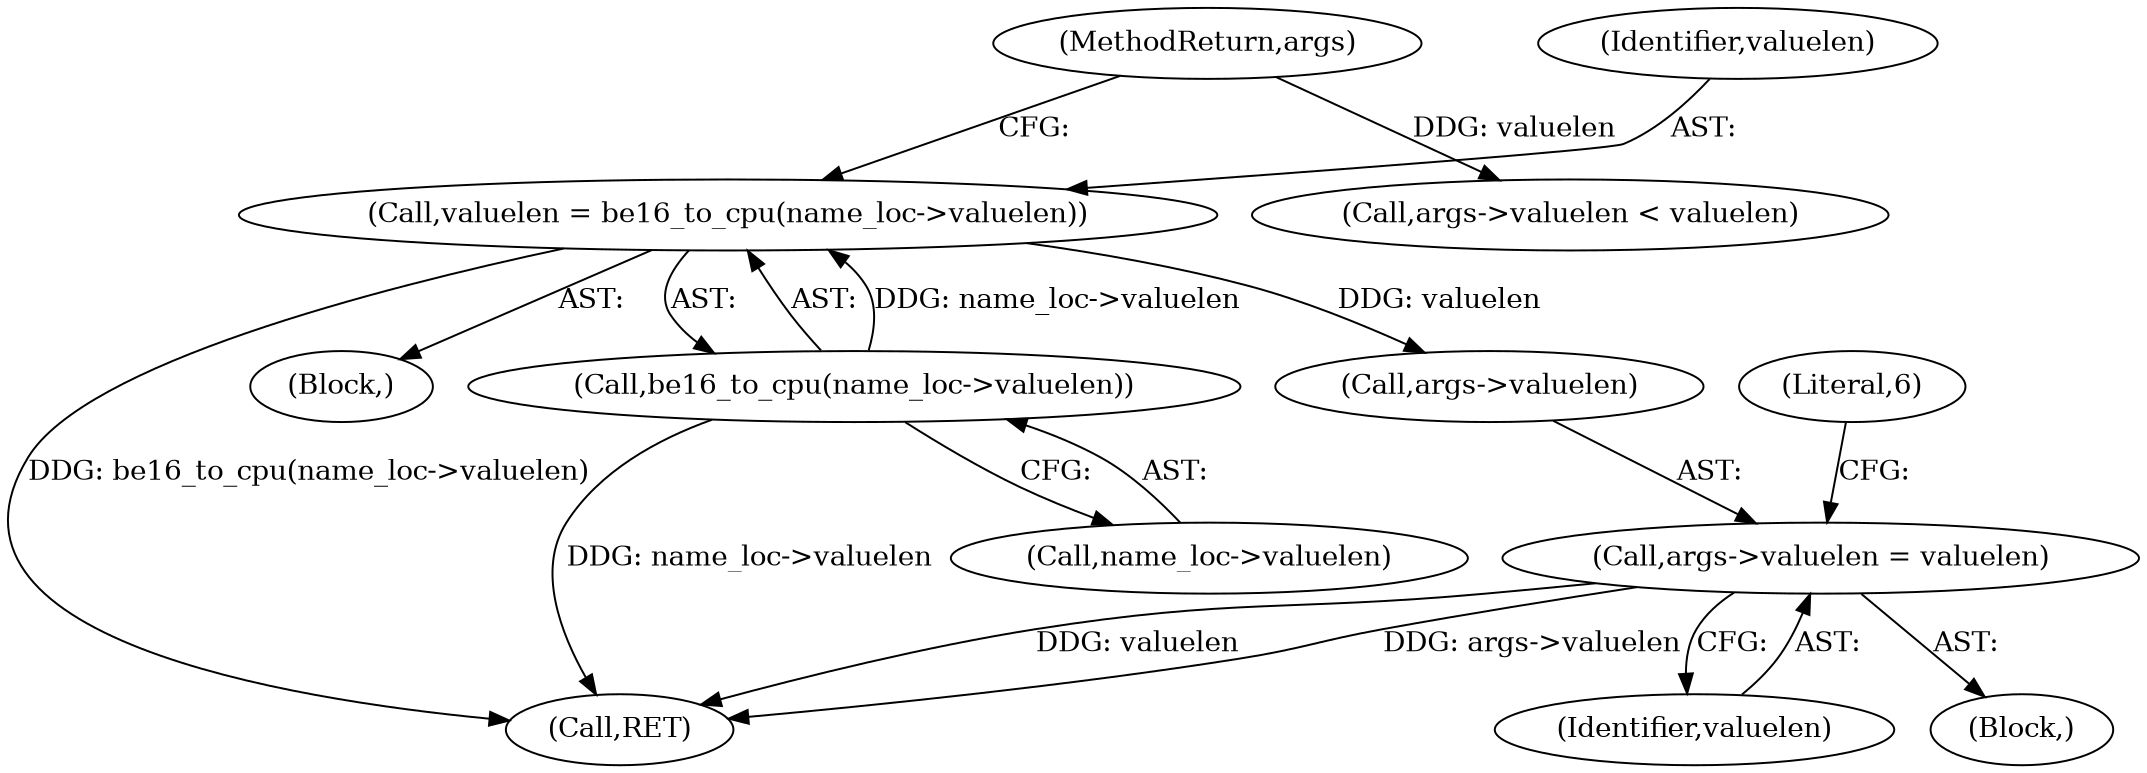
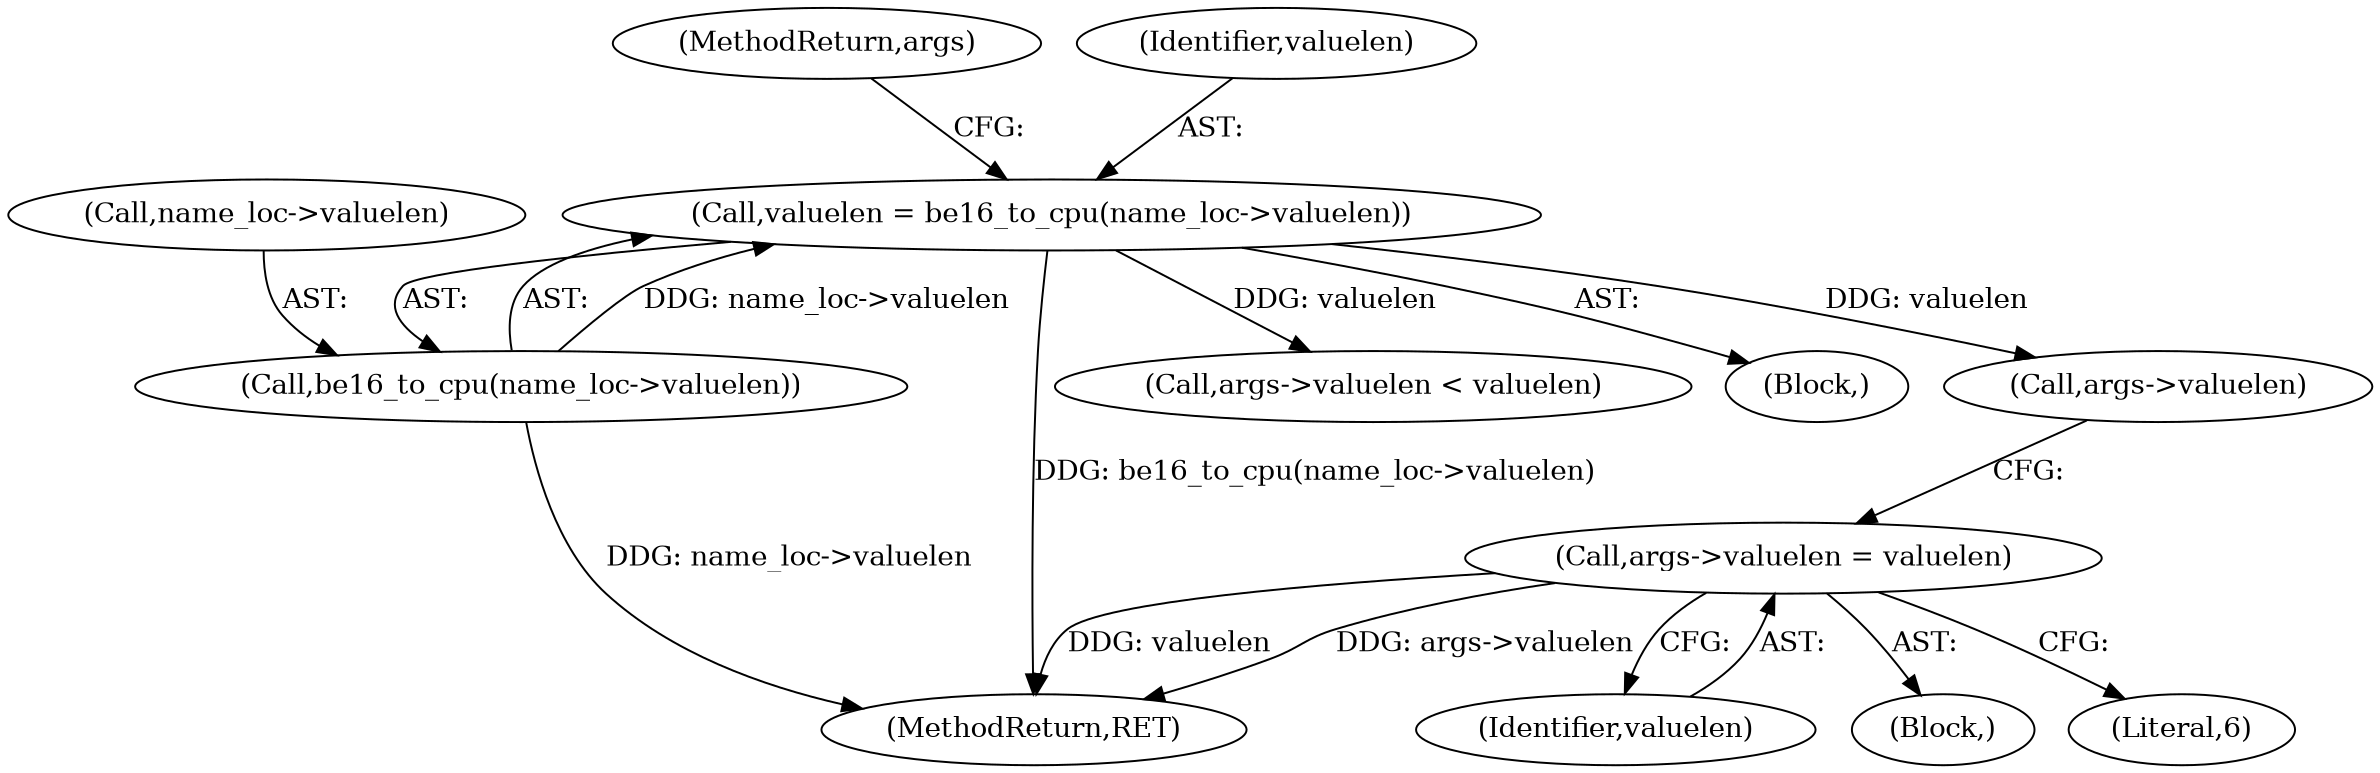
(1379, 125) -> (1204, 296)
(1838, 462) -> (1994, 637)
(1714, 472) -> (2033, 472)
(997, 476) -> none
(620, 730) -> (1034, 730)
